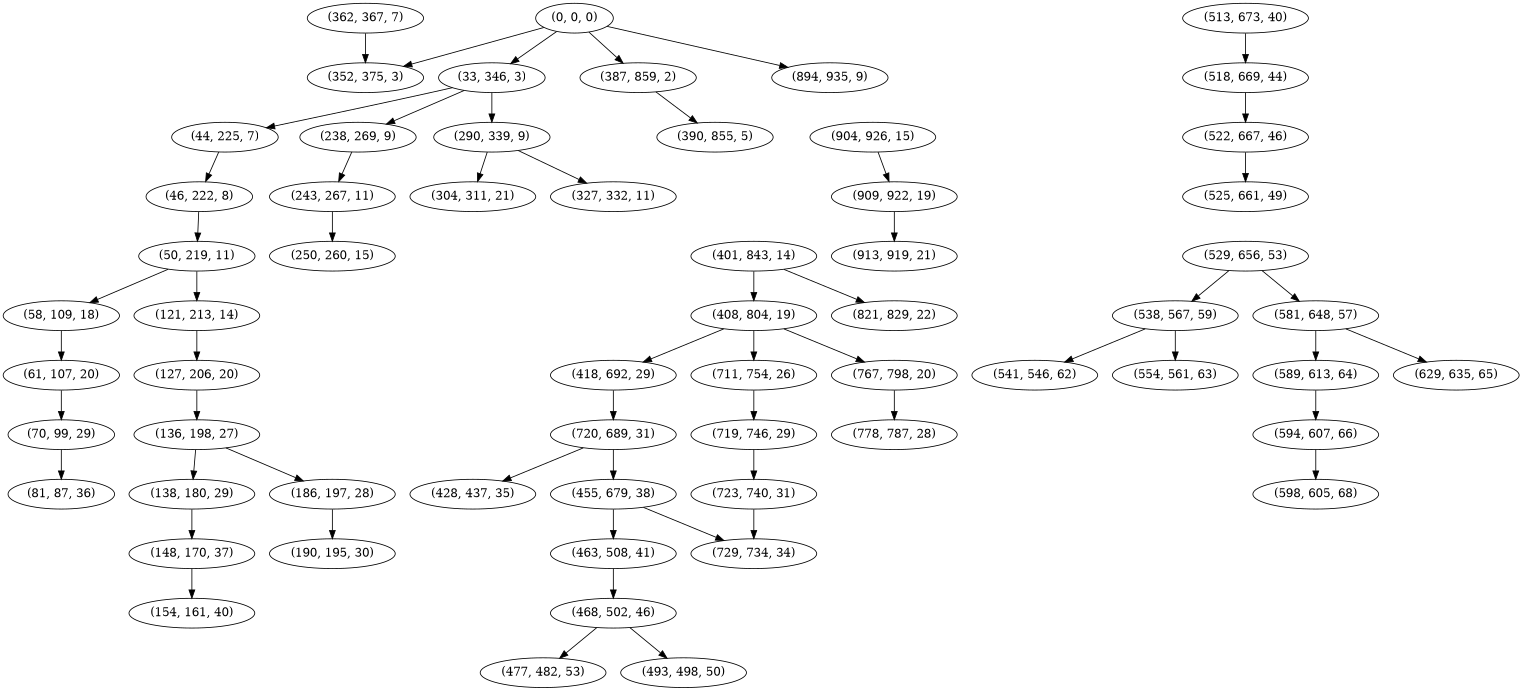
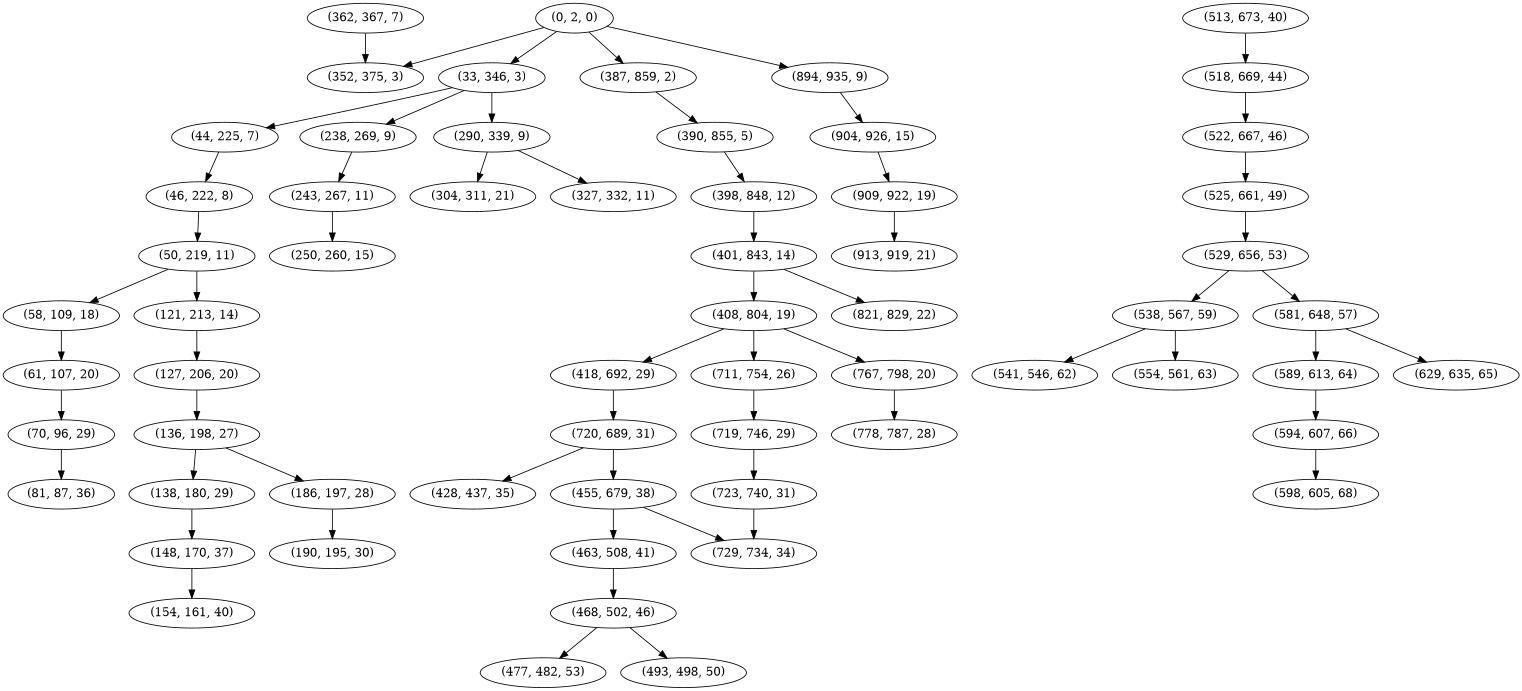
(574, 18) -> (574, 18)
none -> (849, 104)
none -> (754, 197)
none -> (1246, 222)
(61, 435) -> (61, 435)
